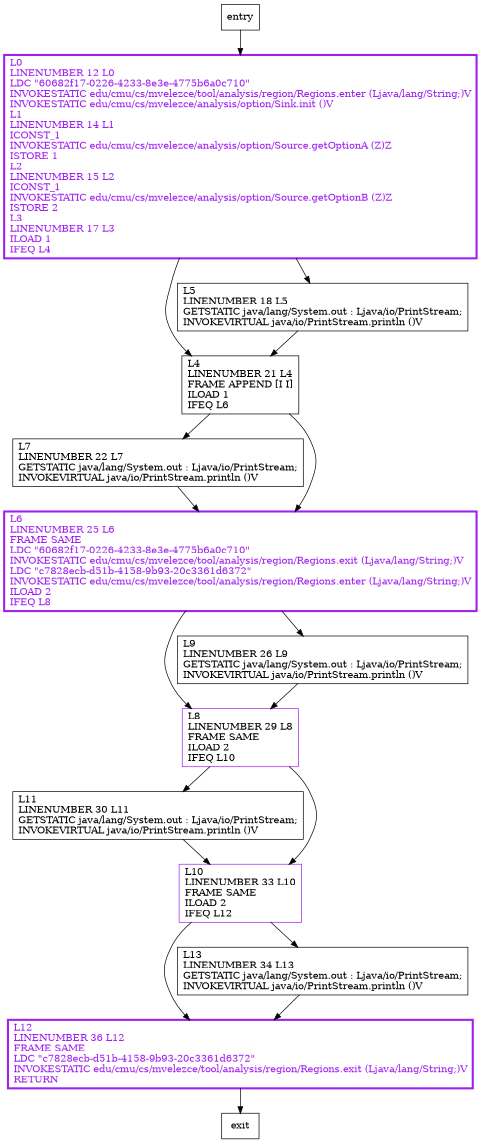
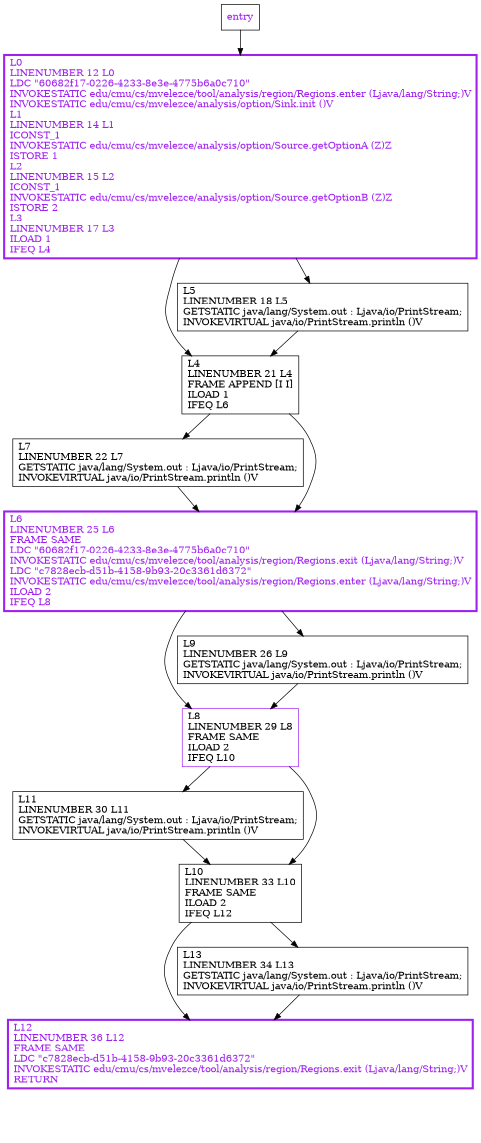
(240, 17) -> (240, 17)
(240, 893) -> (240, 893)
(240, 1126) -> none
